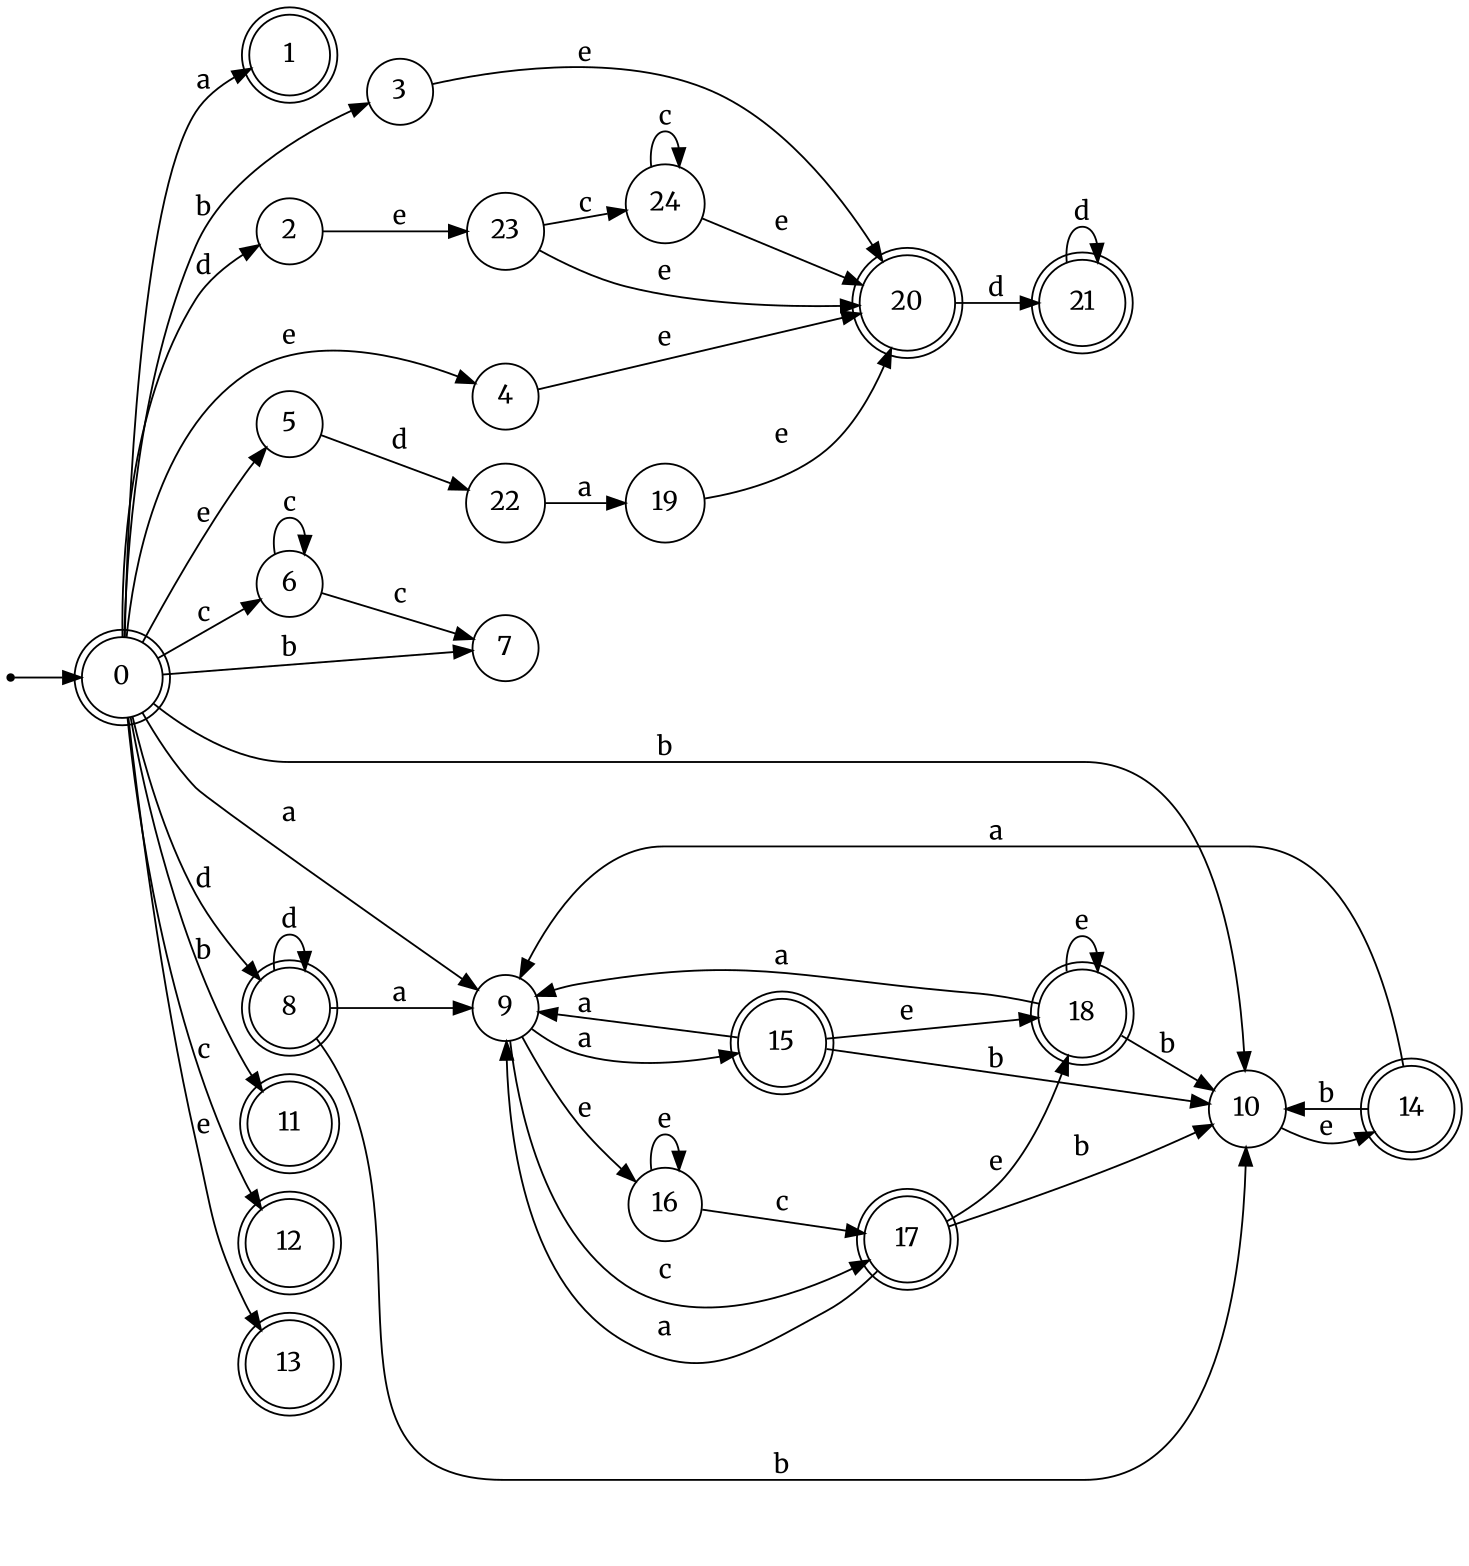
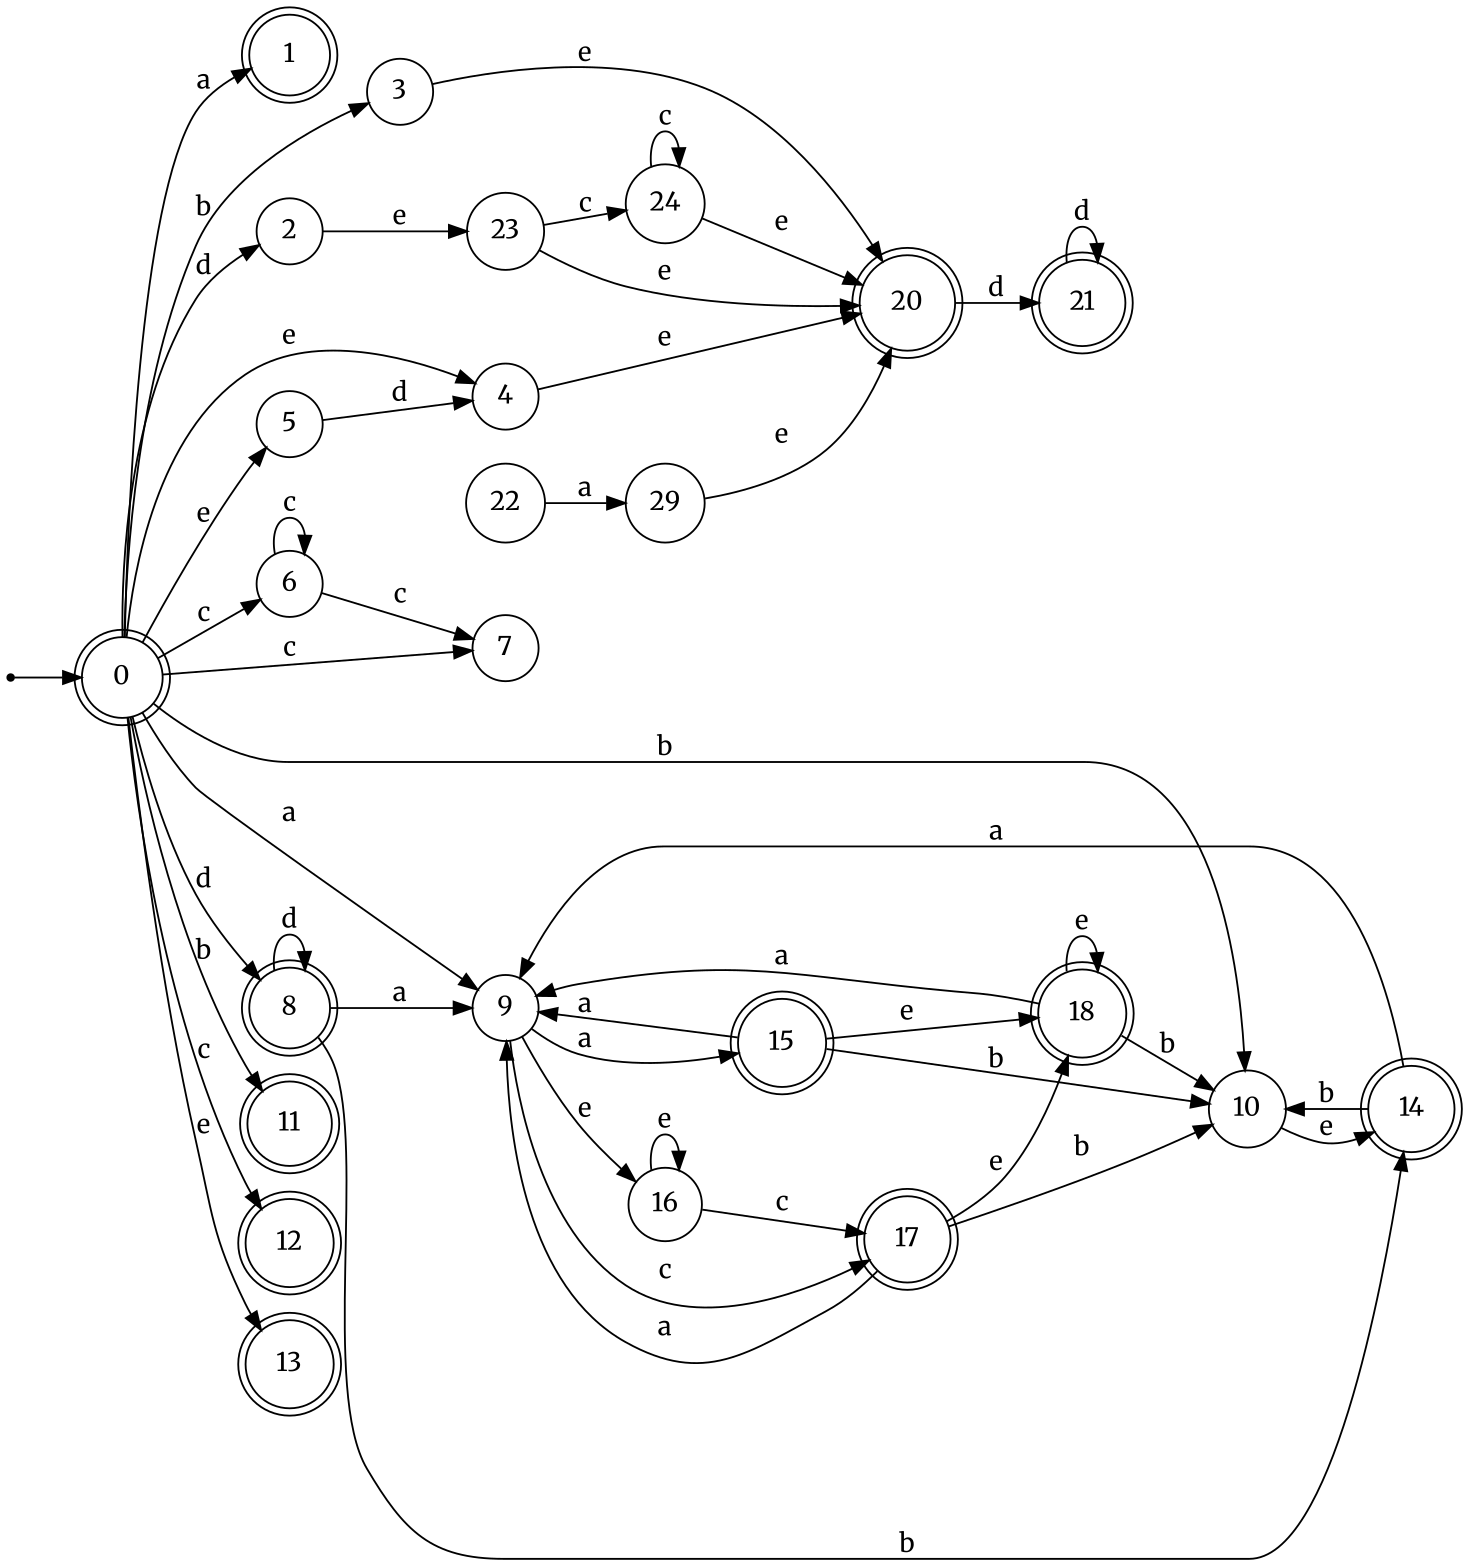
(386, 459) -> (388, 412)
(665, 503) -> (665, 503)
(290, 649) -> (290, 649)
(725, 1480) -> (786, 1559)
